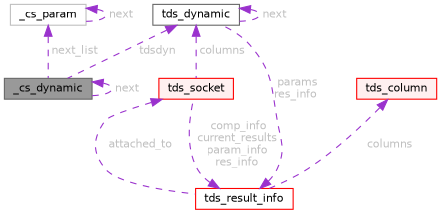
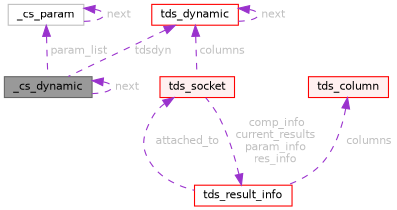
(196, 15) -> (195, 15)
(73, 51) -> (77, 51)
(273, 95) -> none
